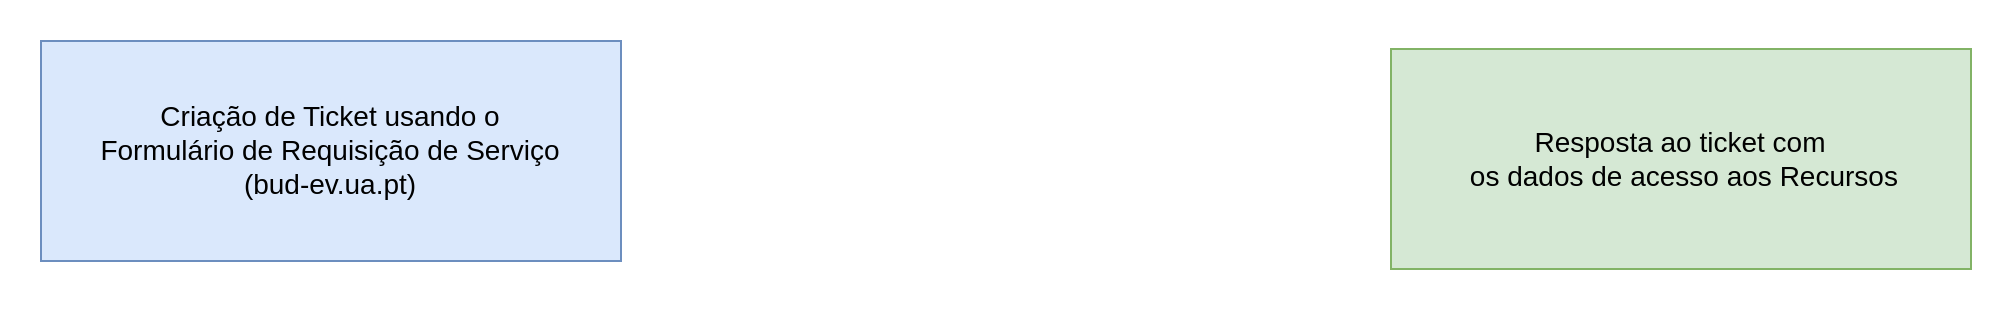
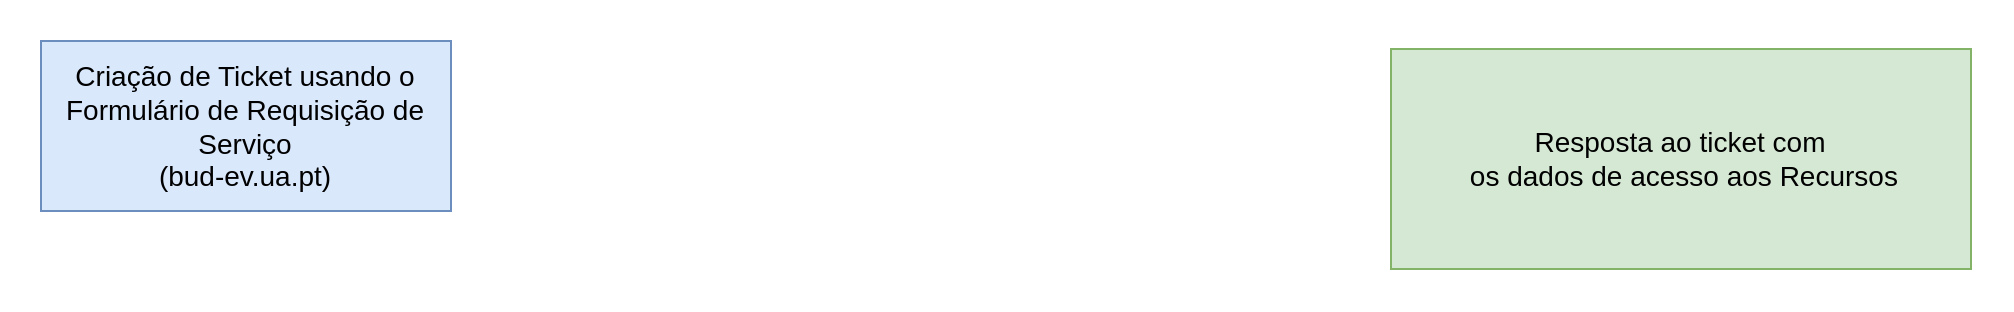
(331, 151) -> (246, 126)
